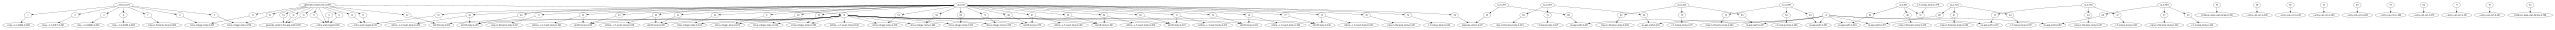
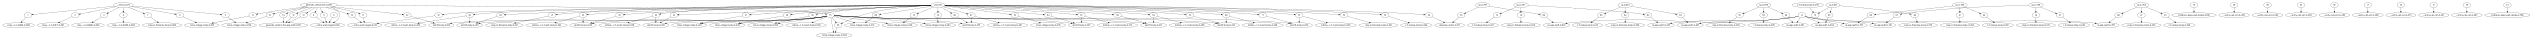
(861, 19) -> (834, 20)
